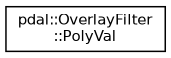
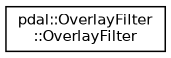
(86, 29) -> (86, 29)
